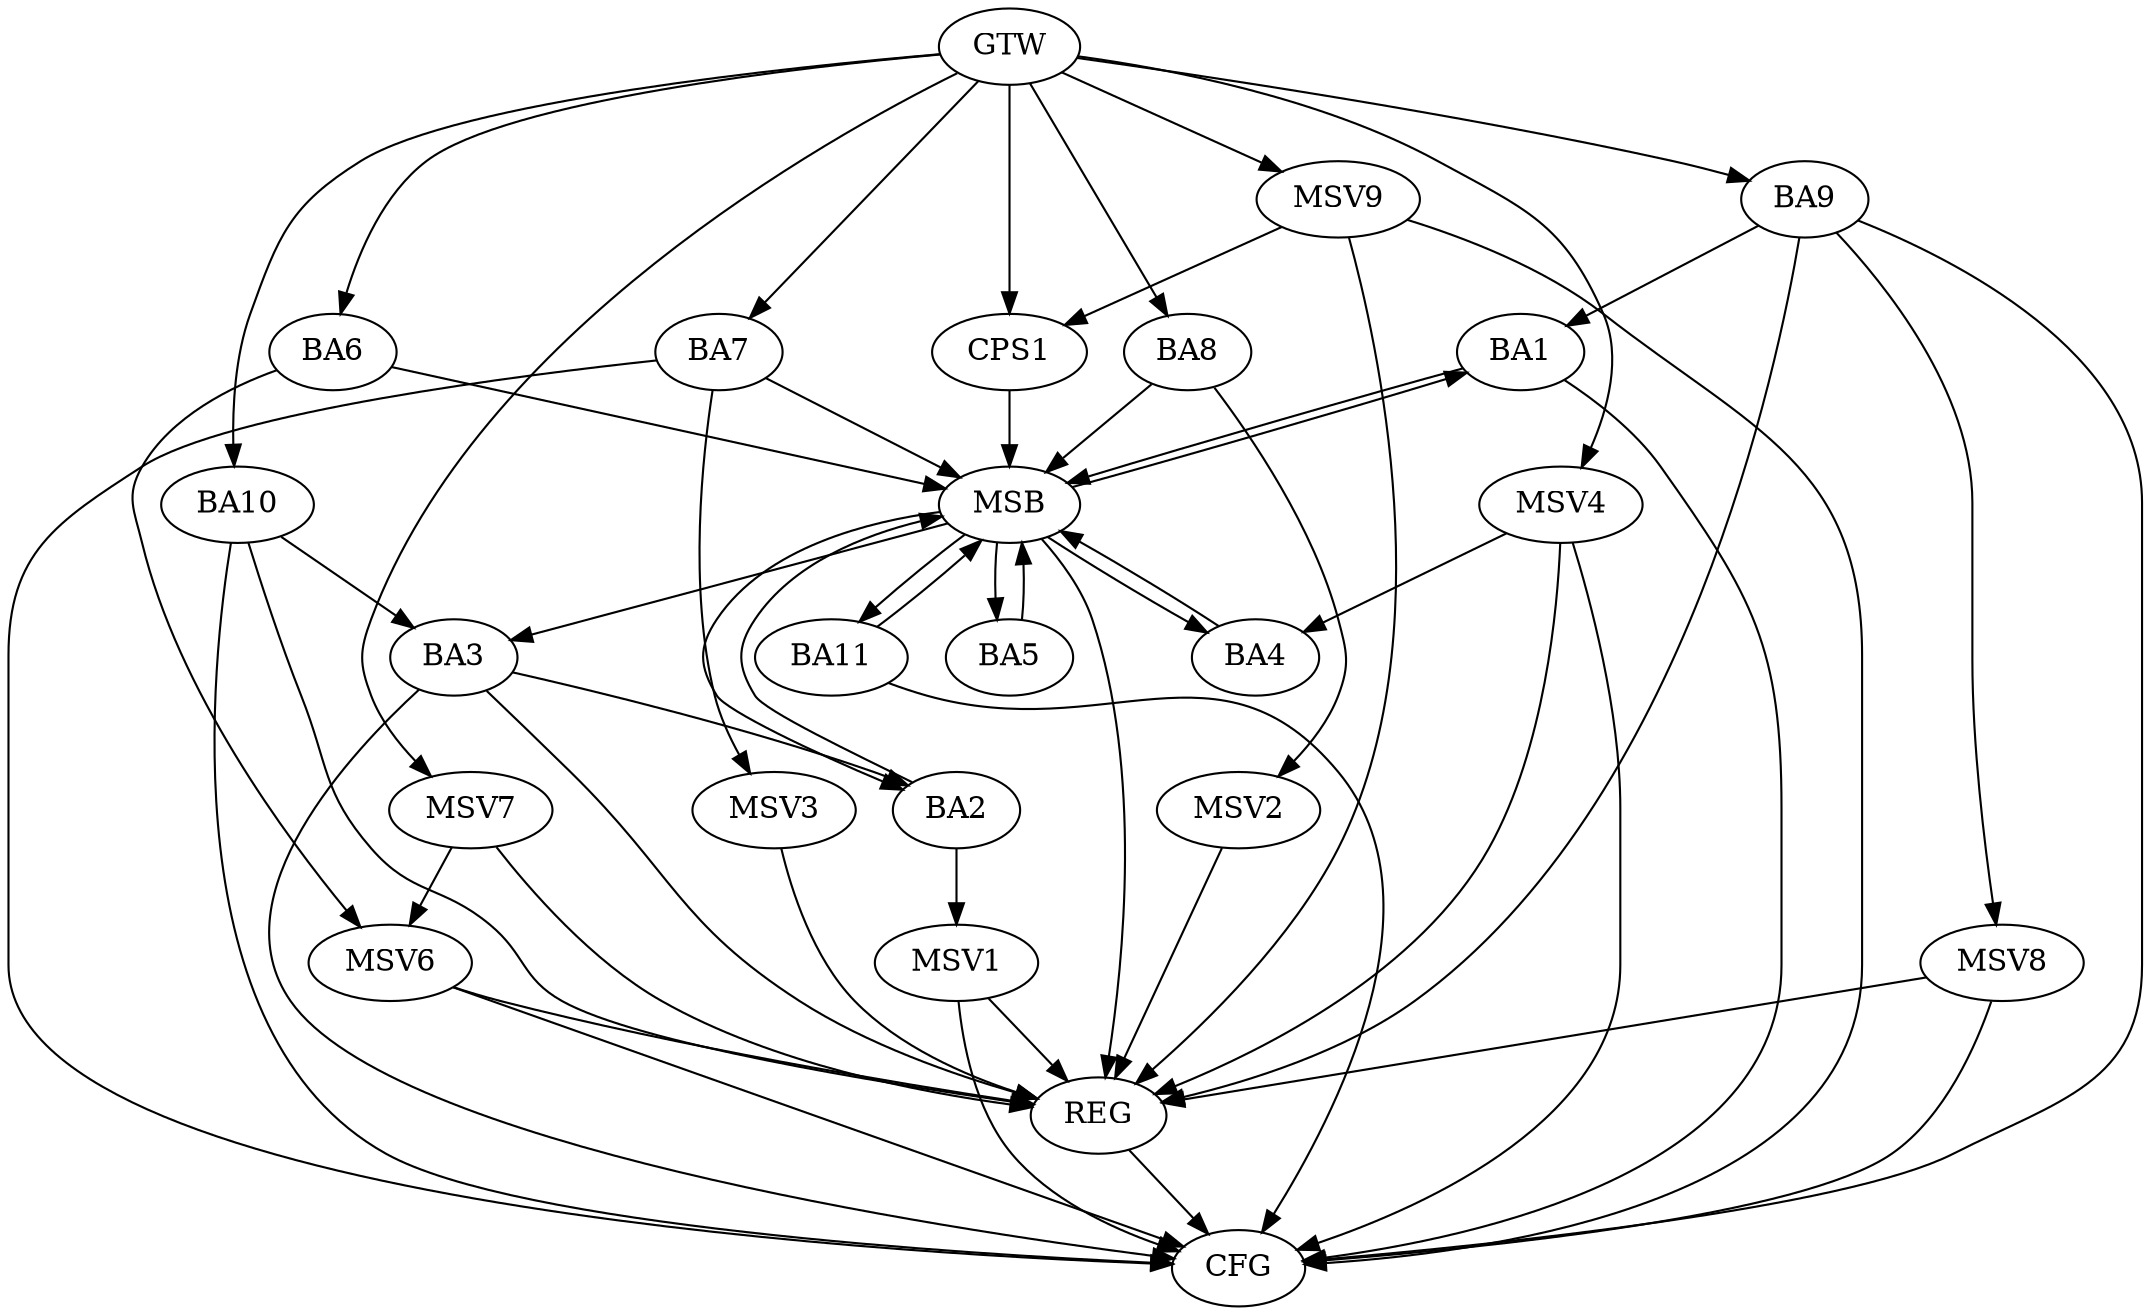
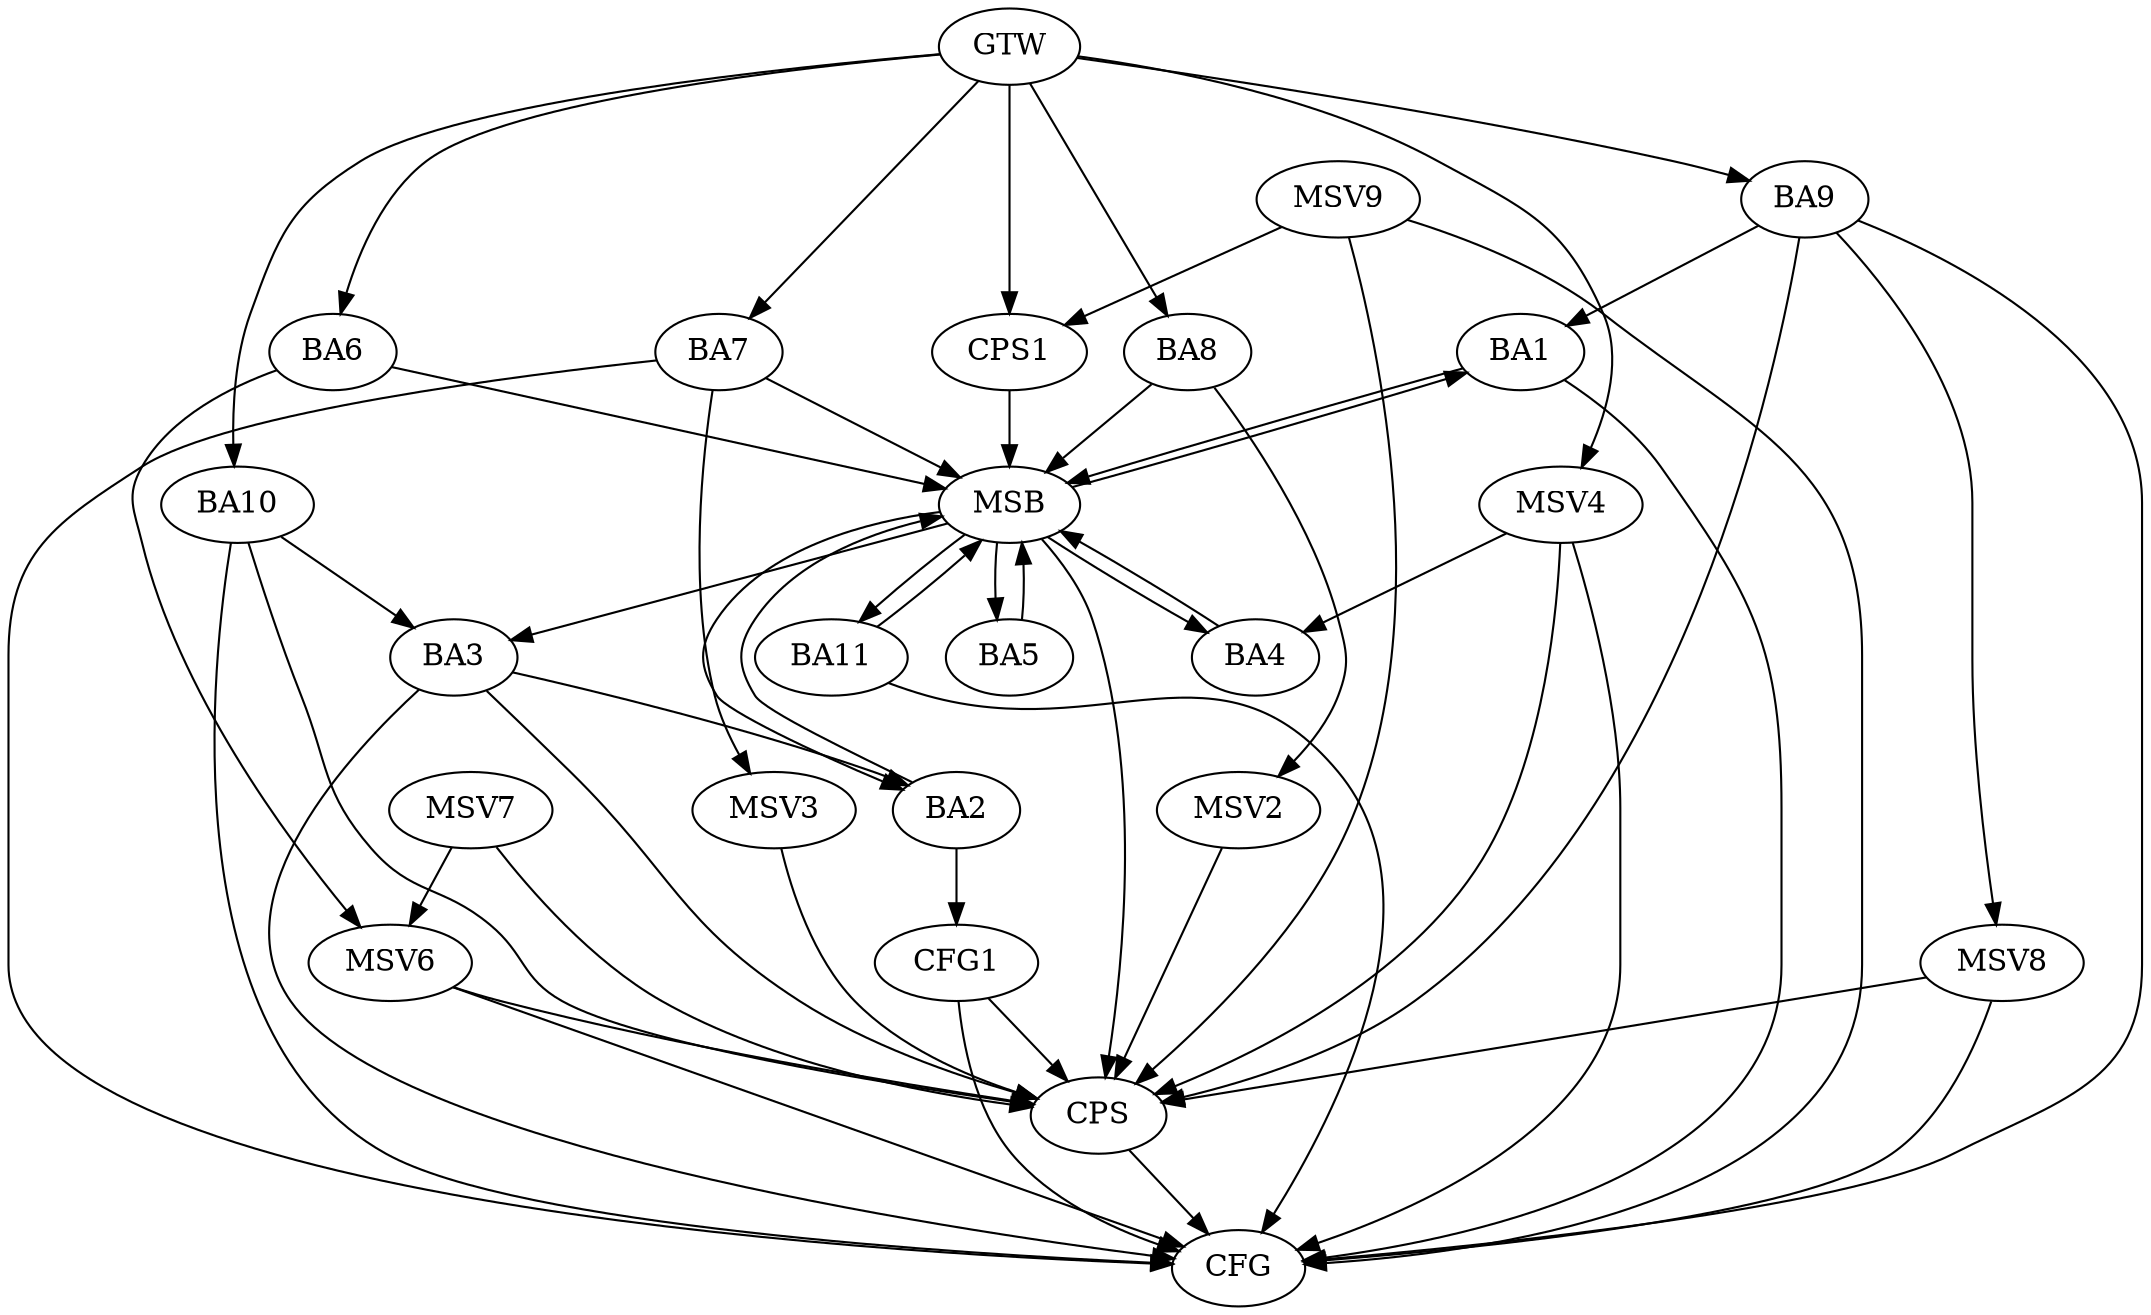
(1162, 117) -> none
(557, 350) -> none
(956, 963) -> (956, 963)
(1099, 1116) -> (1099, 1116)
